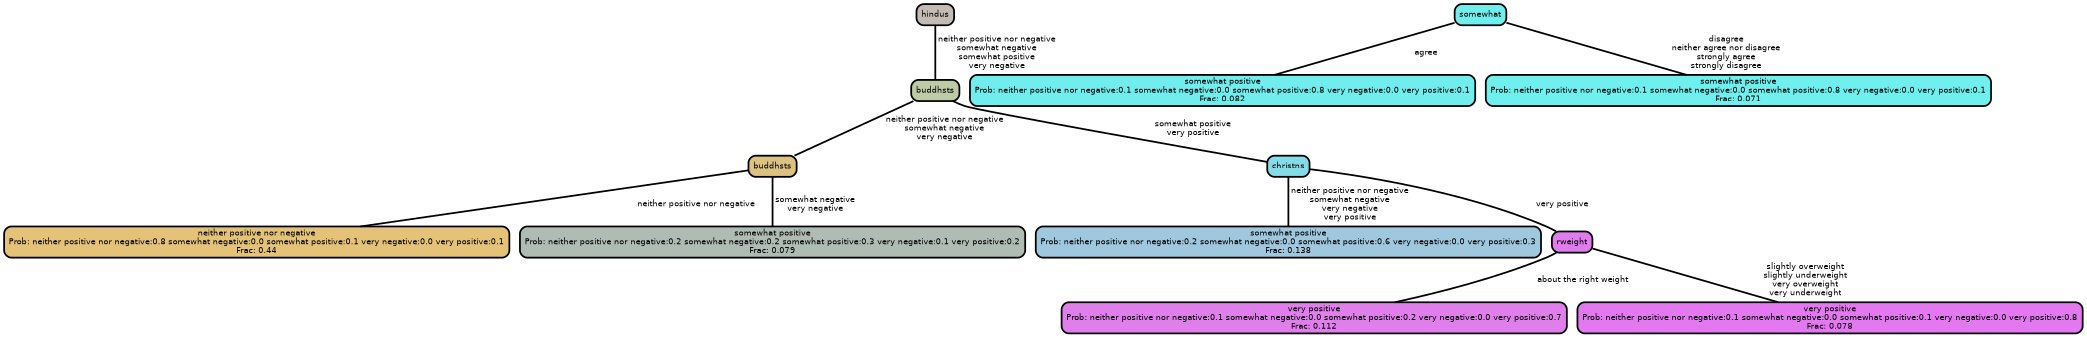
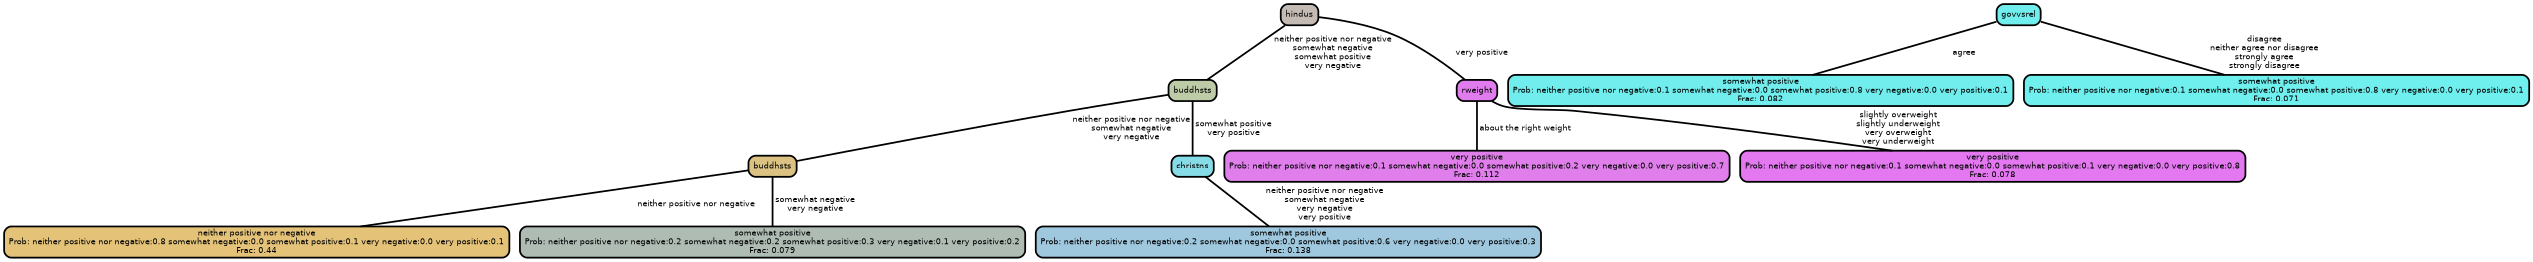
(1480, 15) -> (2019, 15)
(1435, 191) -> (1397, 36)
